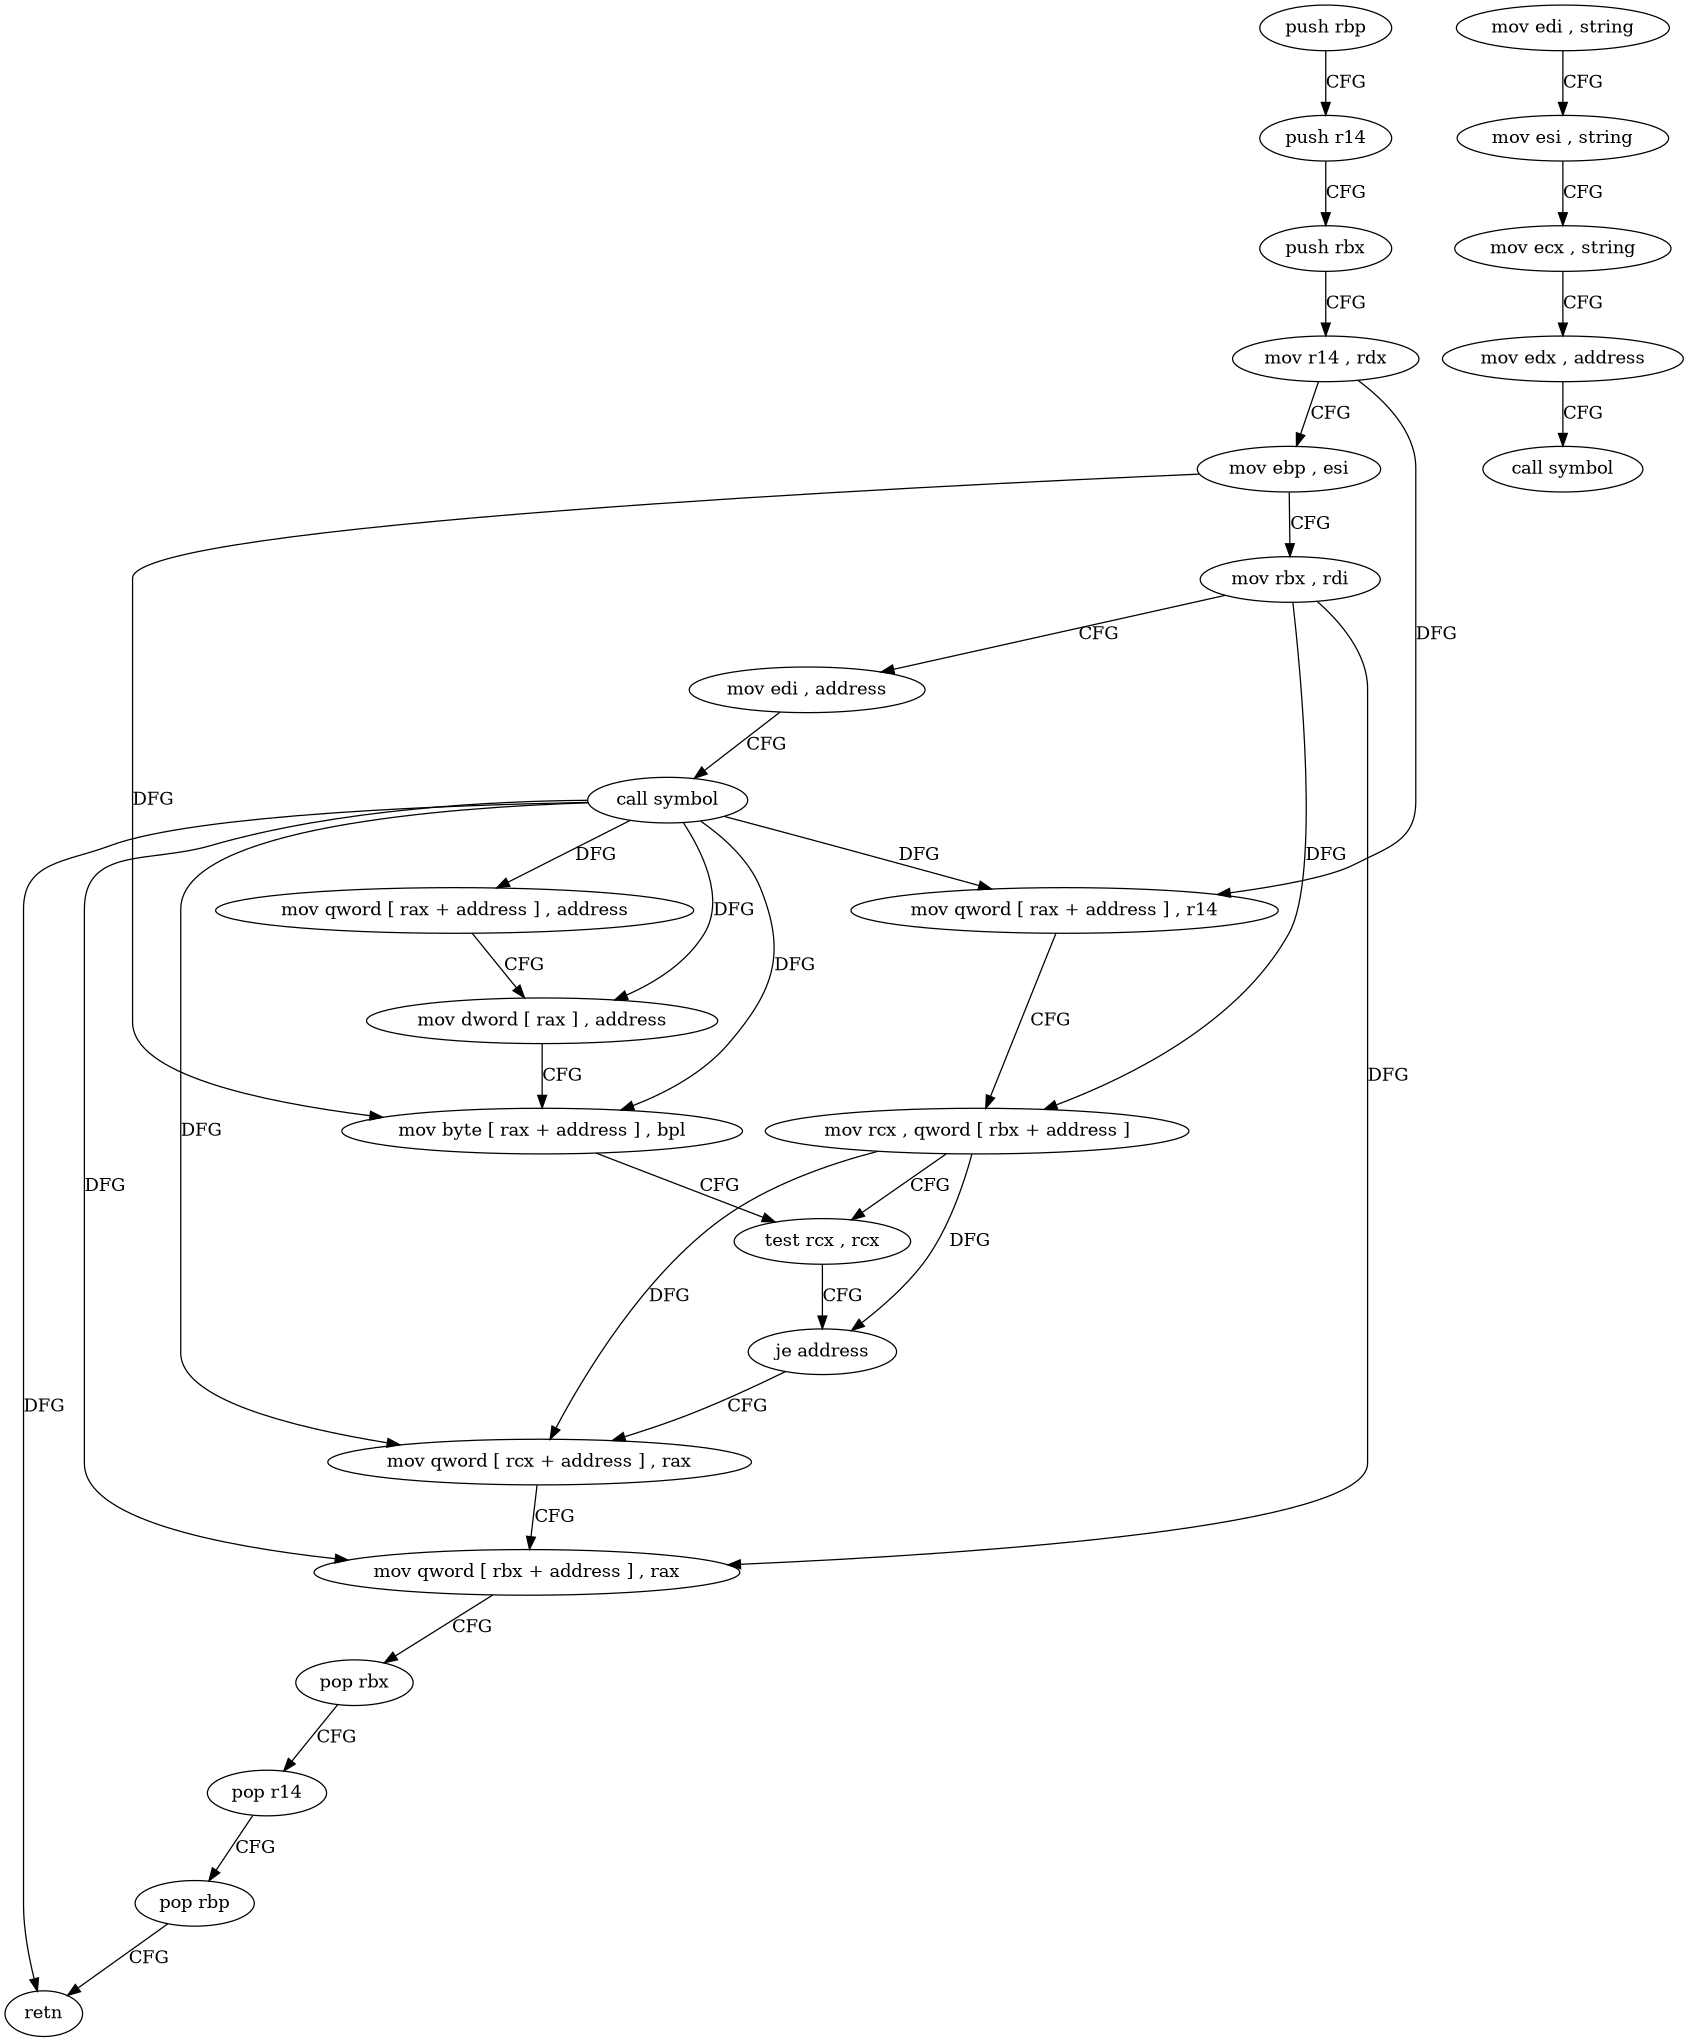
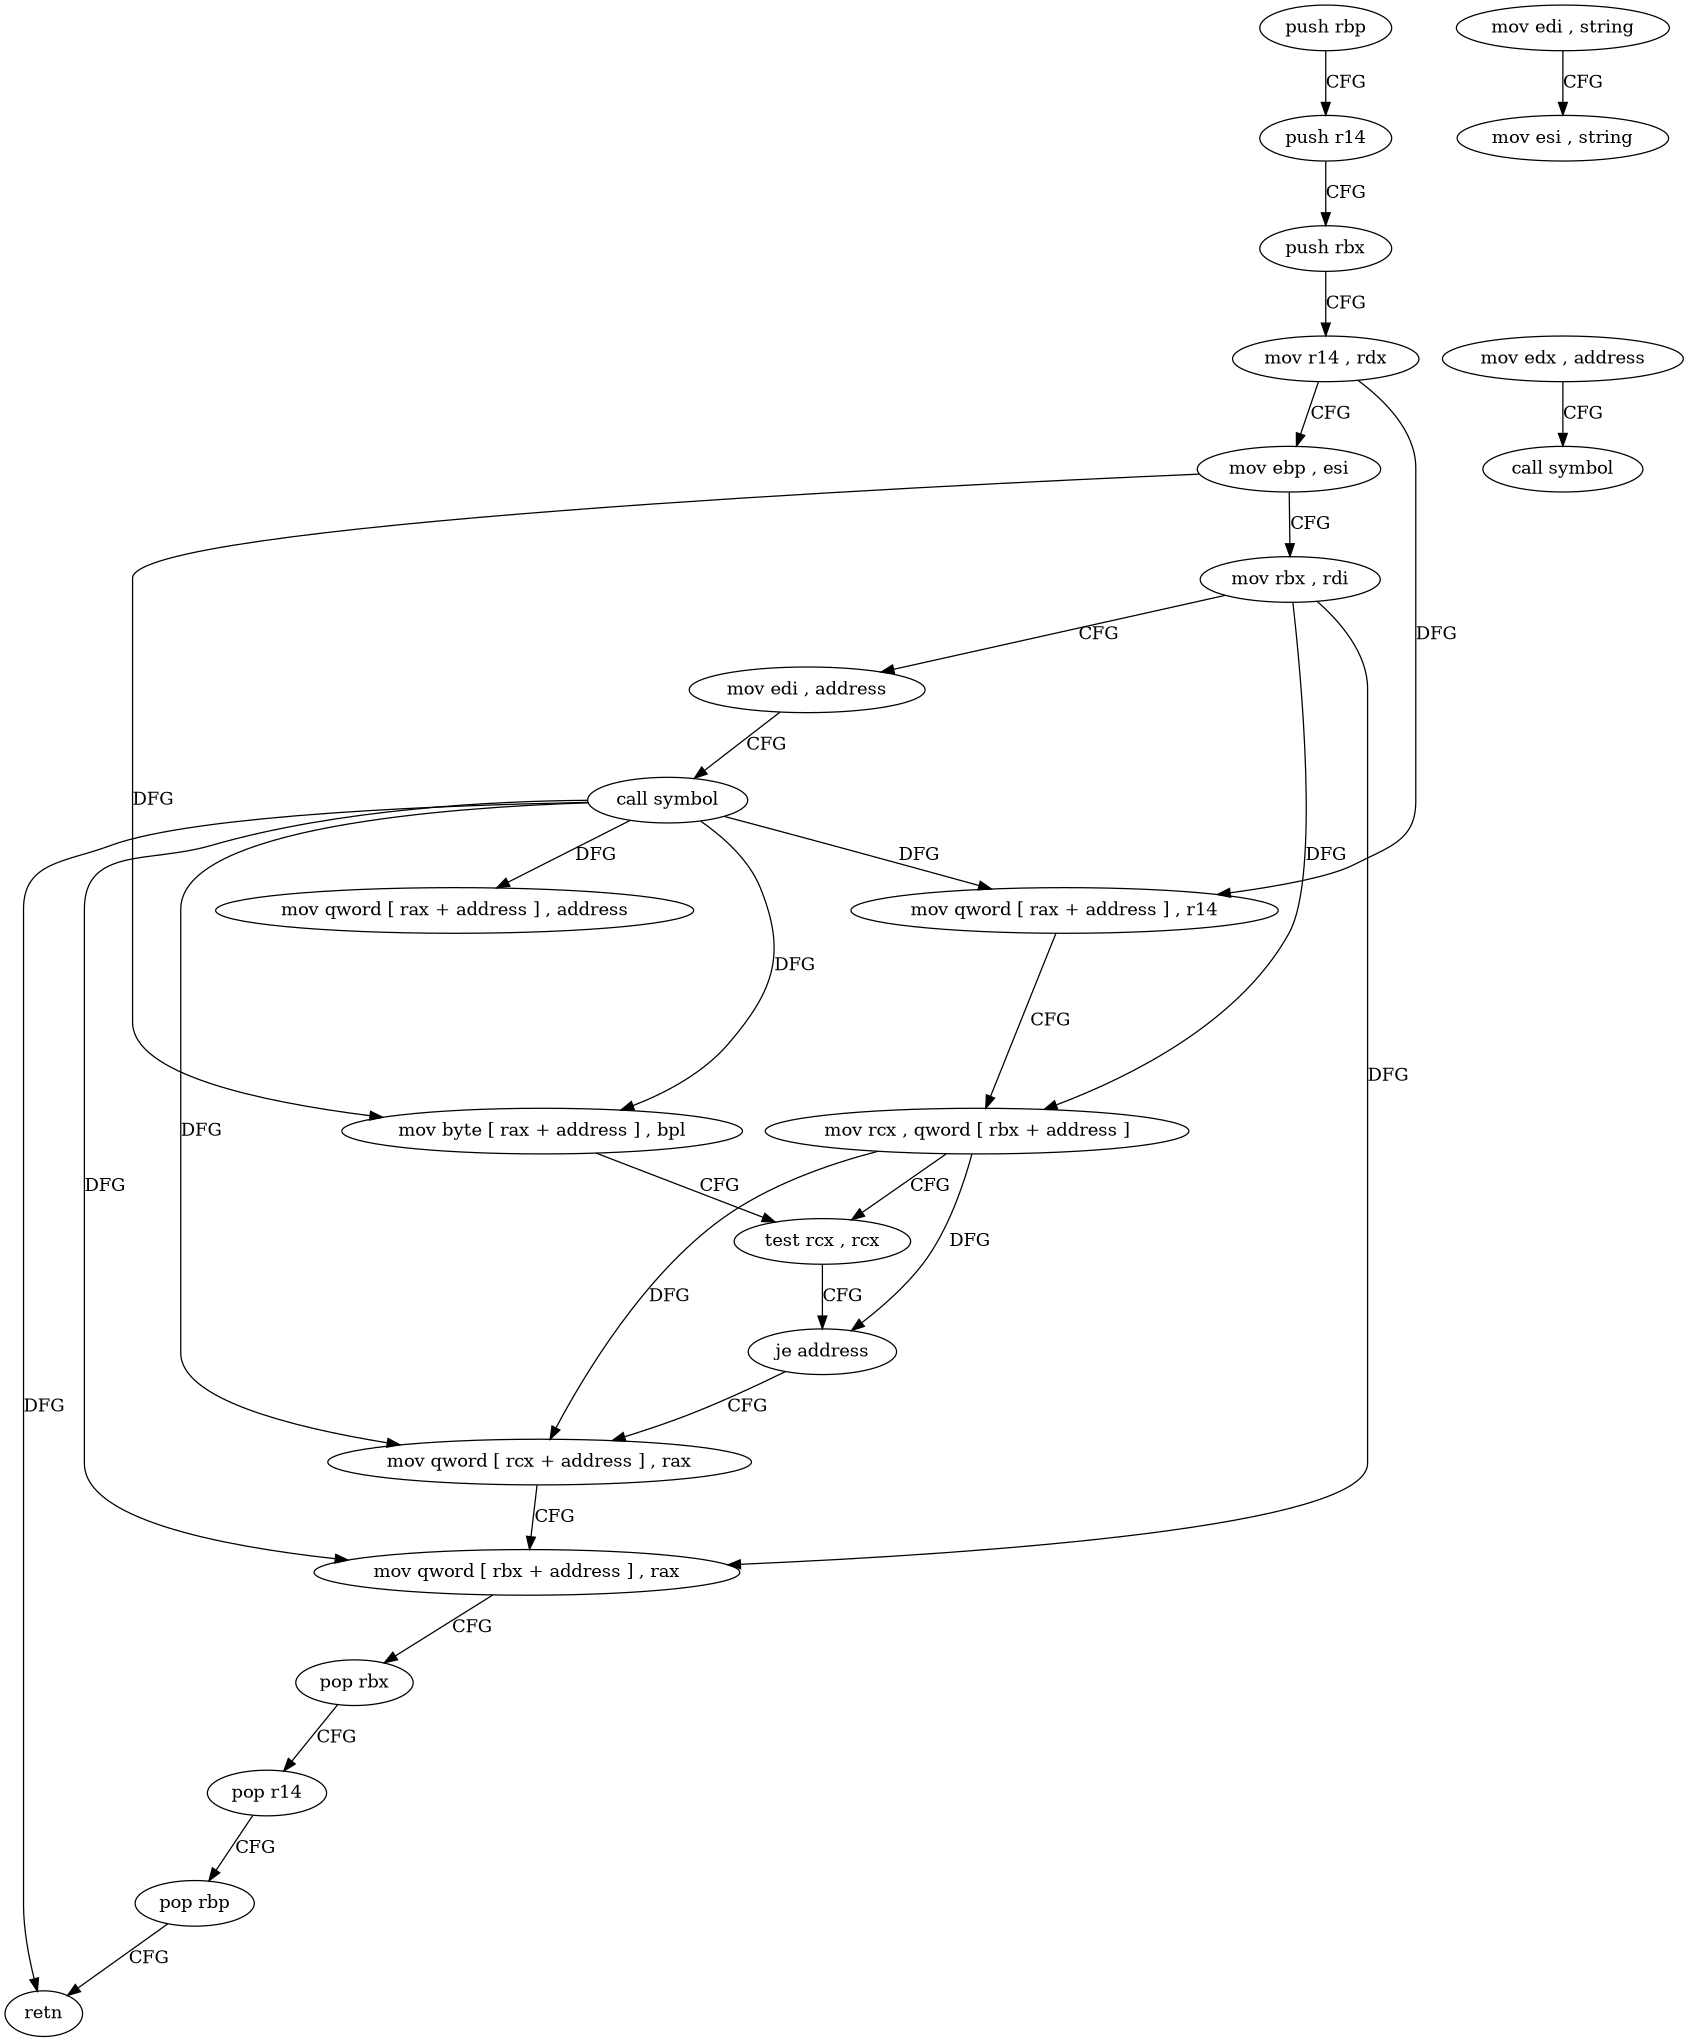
(1563, 249) -> none
(542, 1021) -> none
